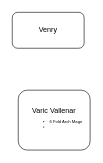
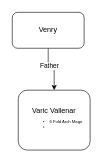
none -> (48, 68)
